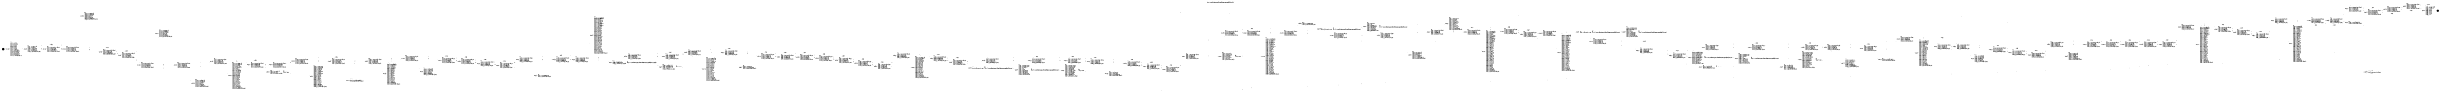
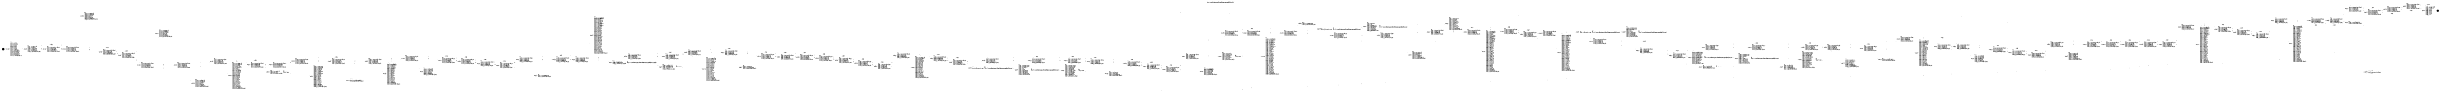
none -> (1209, 72)
